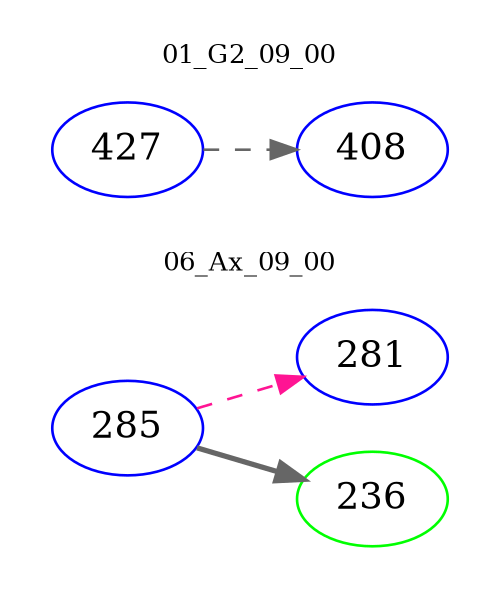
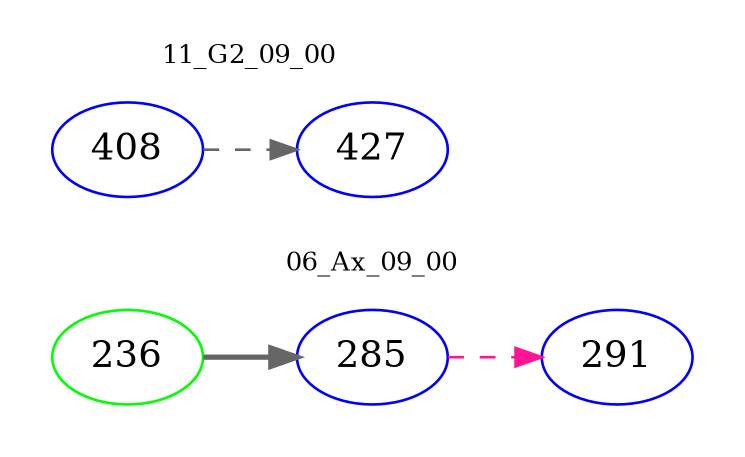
(250, 56) -> (250, 56)
(237, 150) -> (237, 150)
(372, 357) -> (617, 357)
(237, 460) -> (237, 357)
